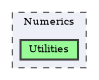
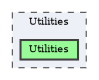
(49, 22) -> (49, 22)
